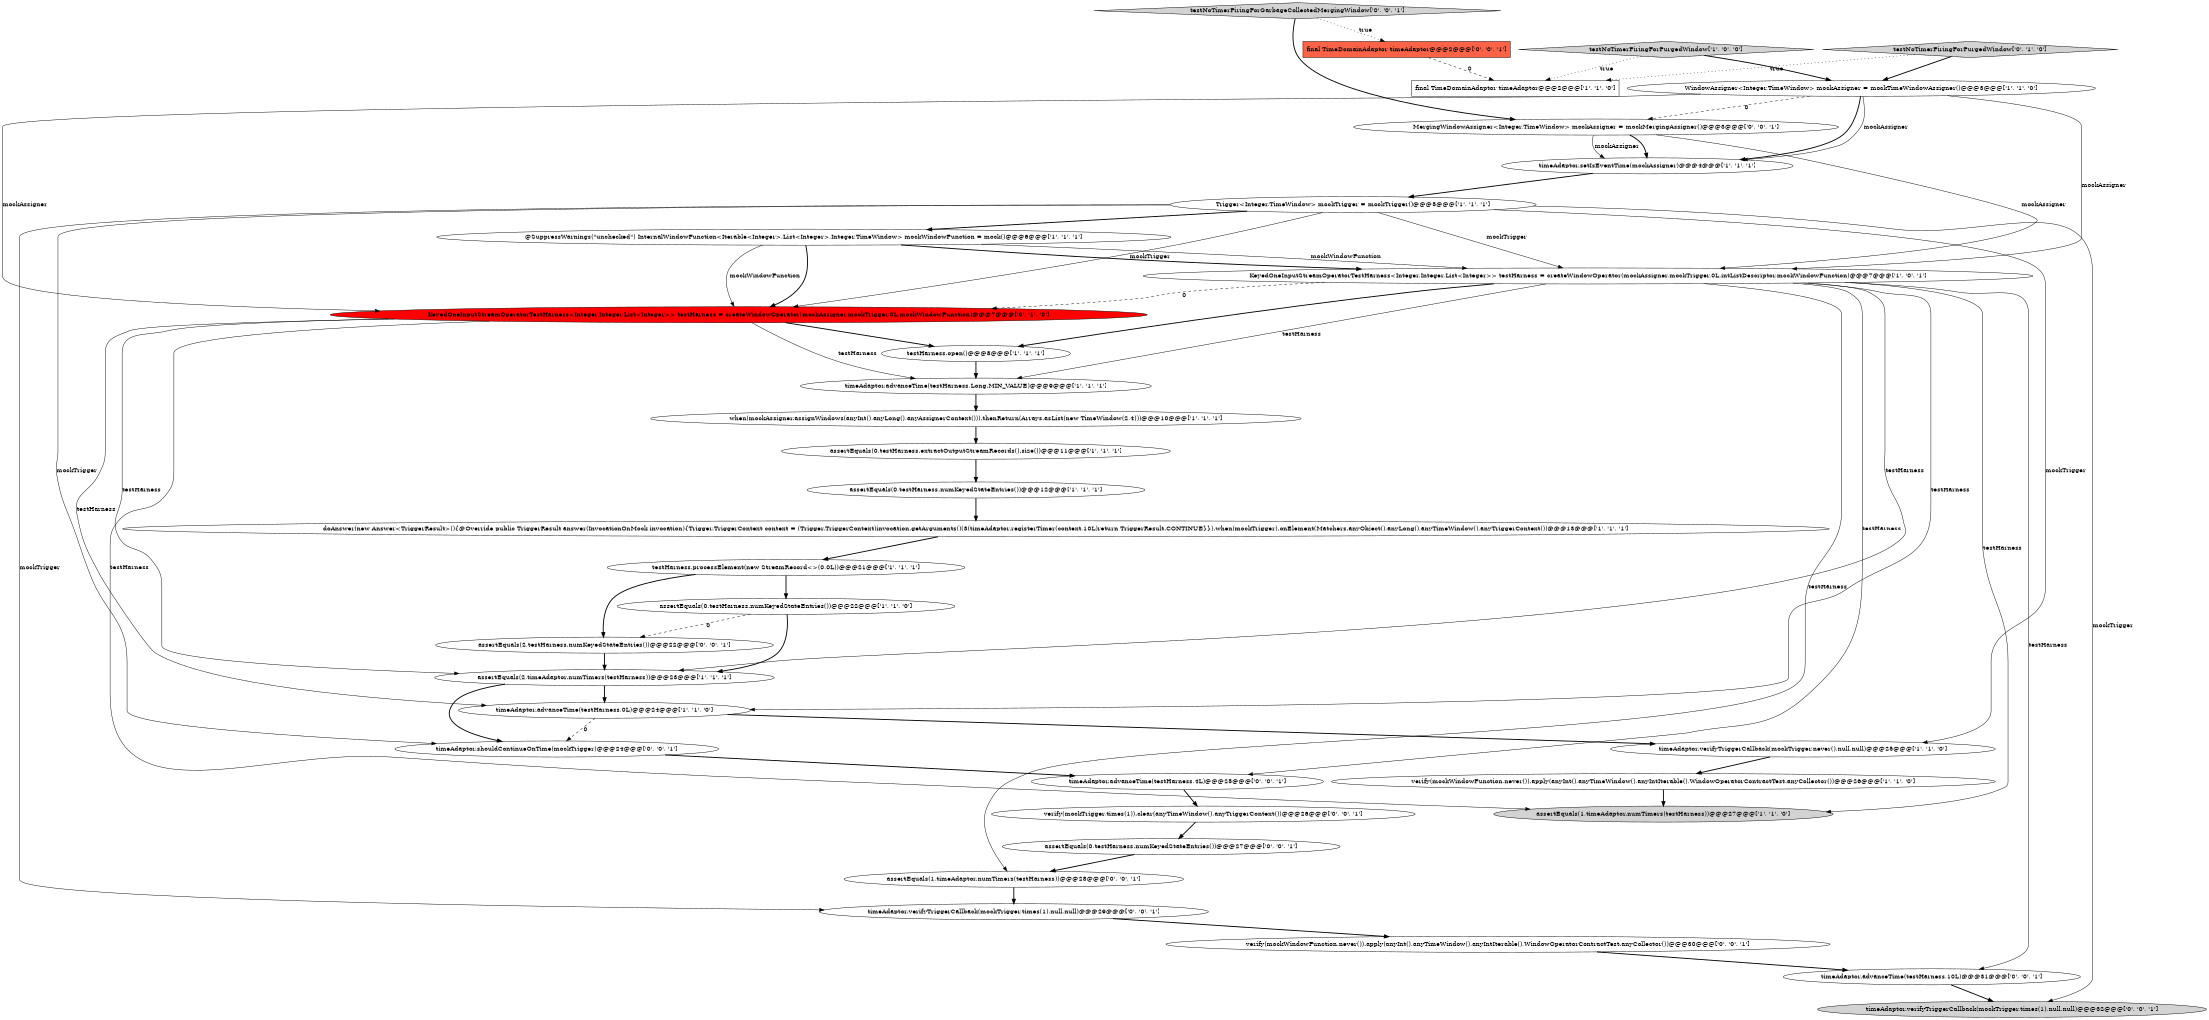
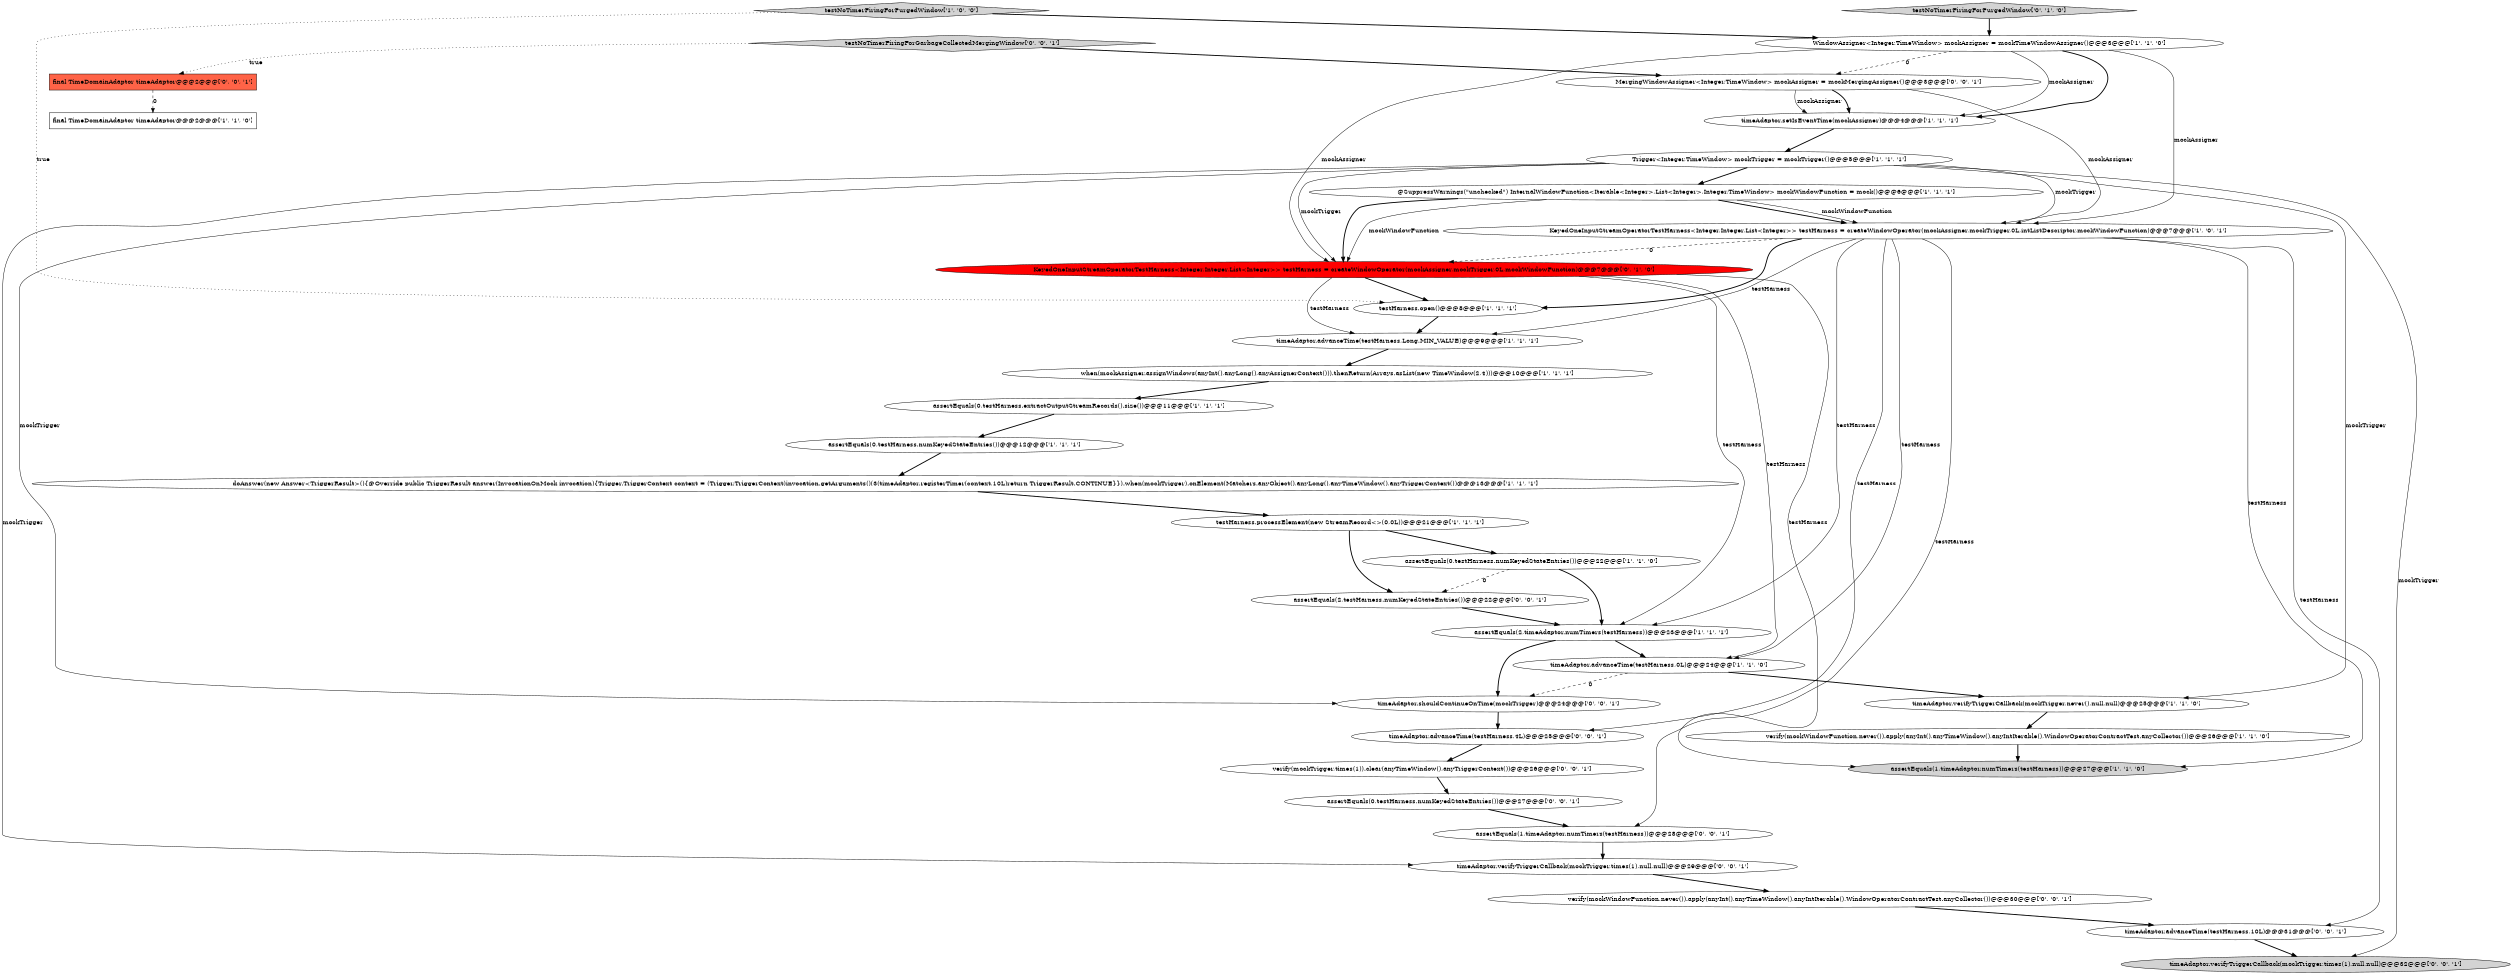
(1596, 68) -> (218, 289)
(1755, 68) -> none
